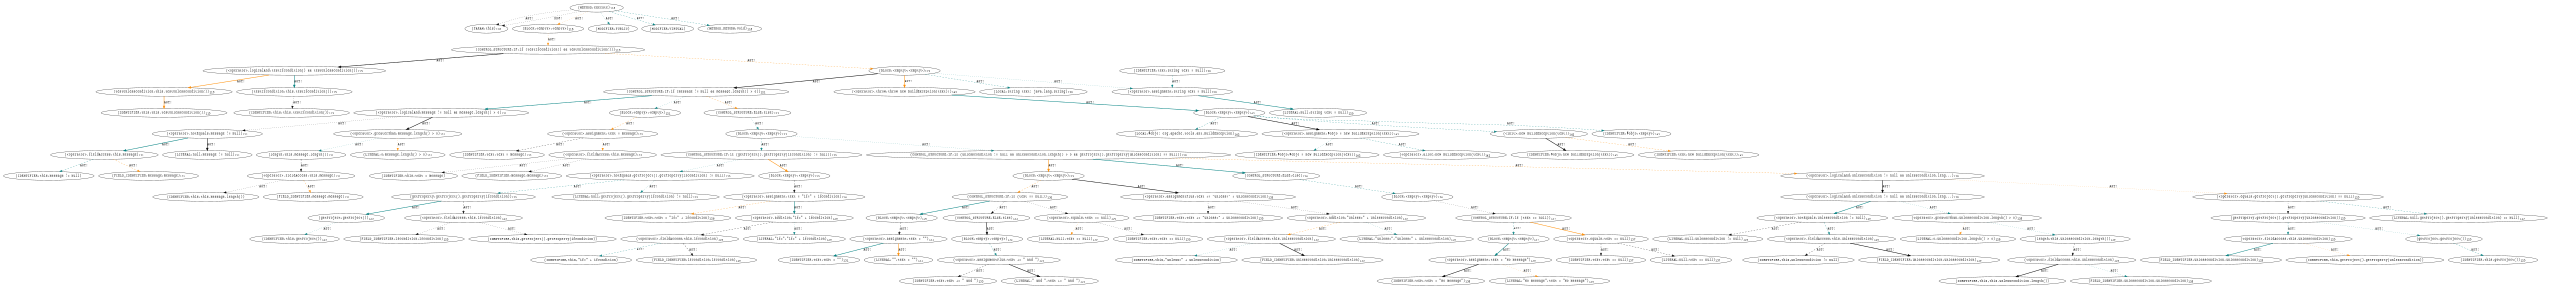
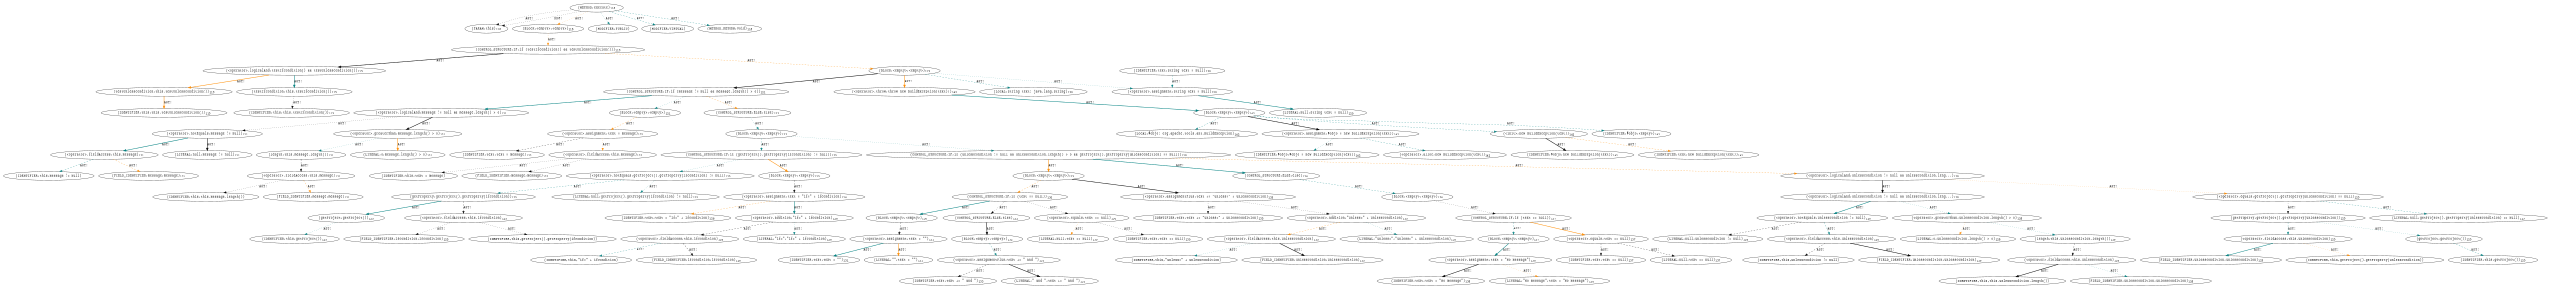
(398, 143) -> (398, 143)
